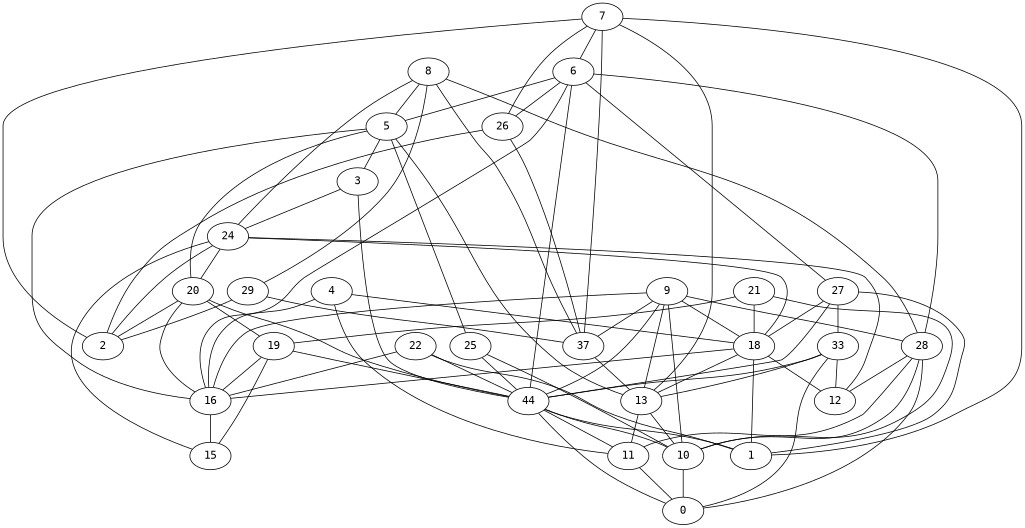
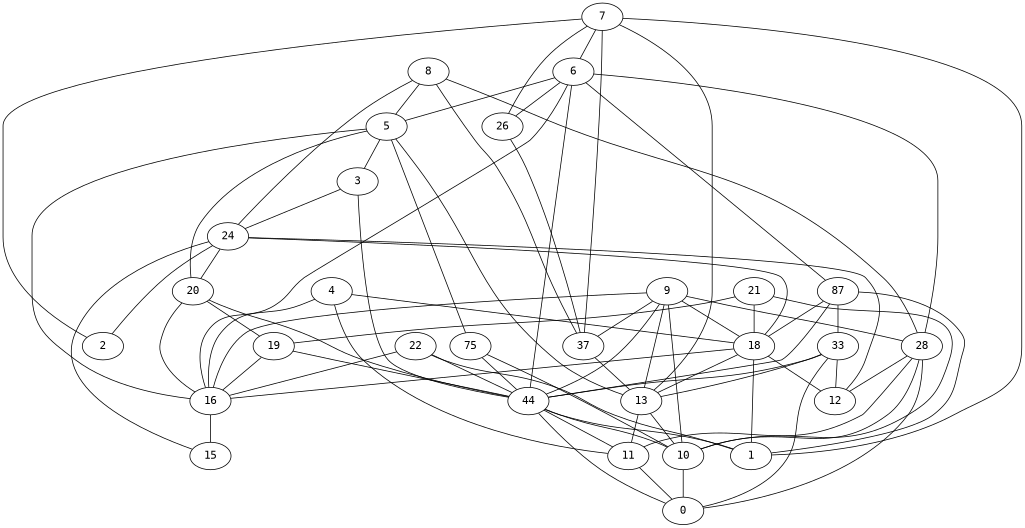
(257, 194) -> none
(248, 291) -> none
(838, 291) -> (838, 291)
(148, 319) -> none
(470, 346) -> (470, 346)
(245, 402) -> none
